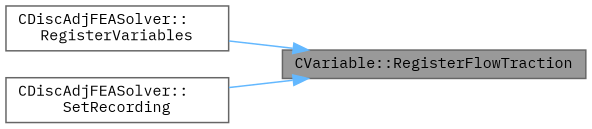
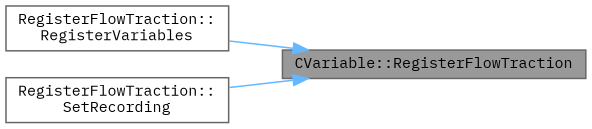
(117, 28) -> (117, 28)
(117, 100) -> (117, 100)
